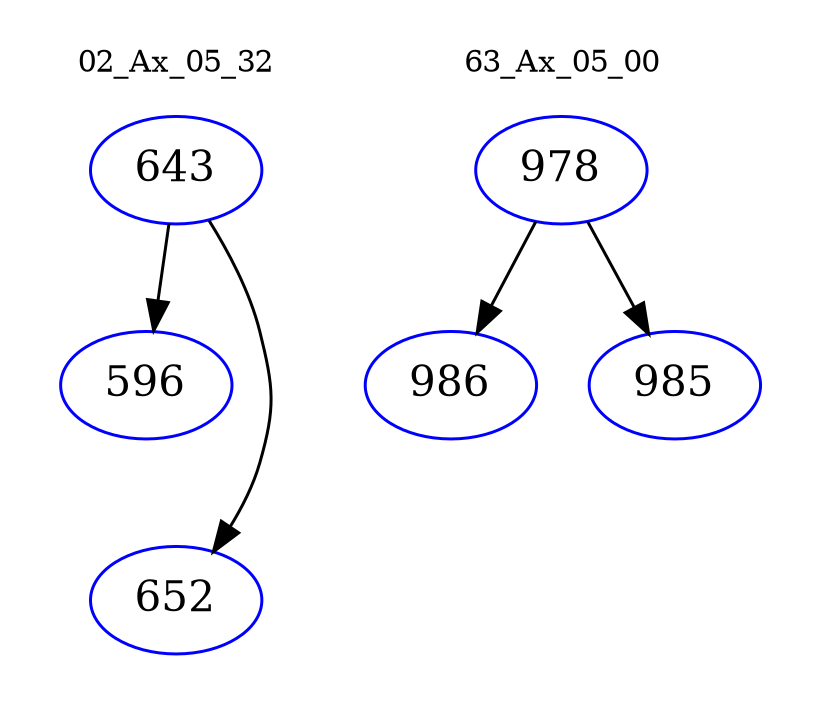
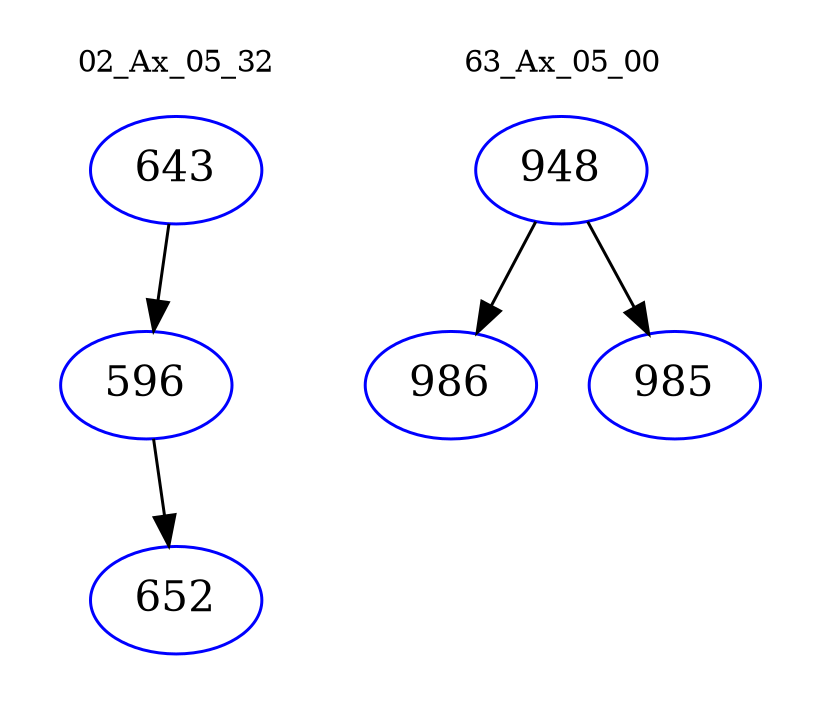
(561, 170) -> (561, 170)
(268, 371) -> (159, 477)
